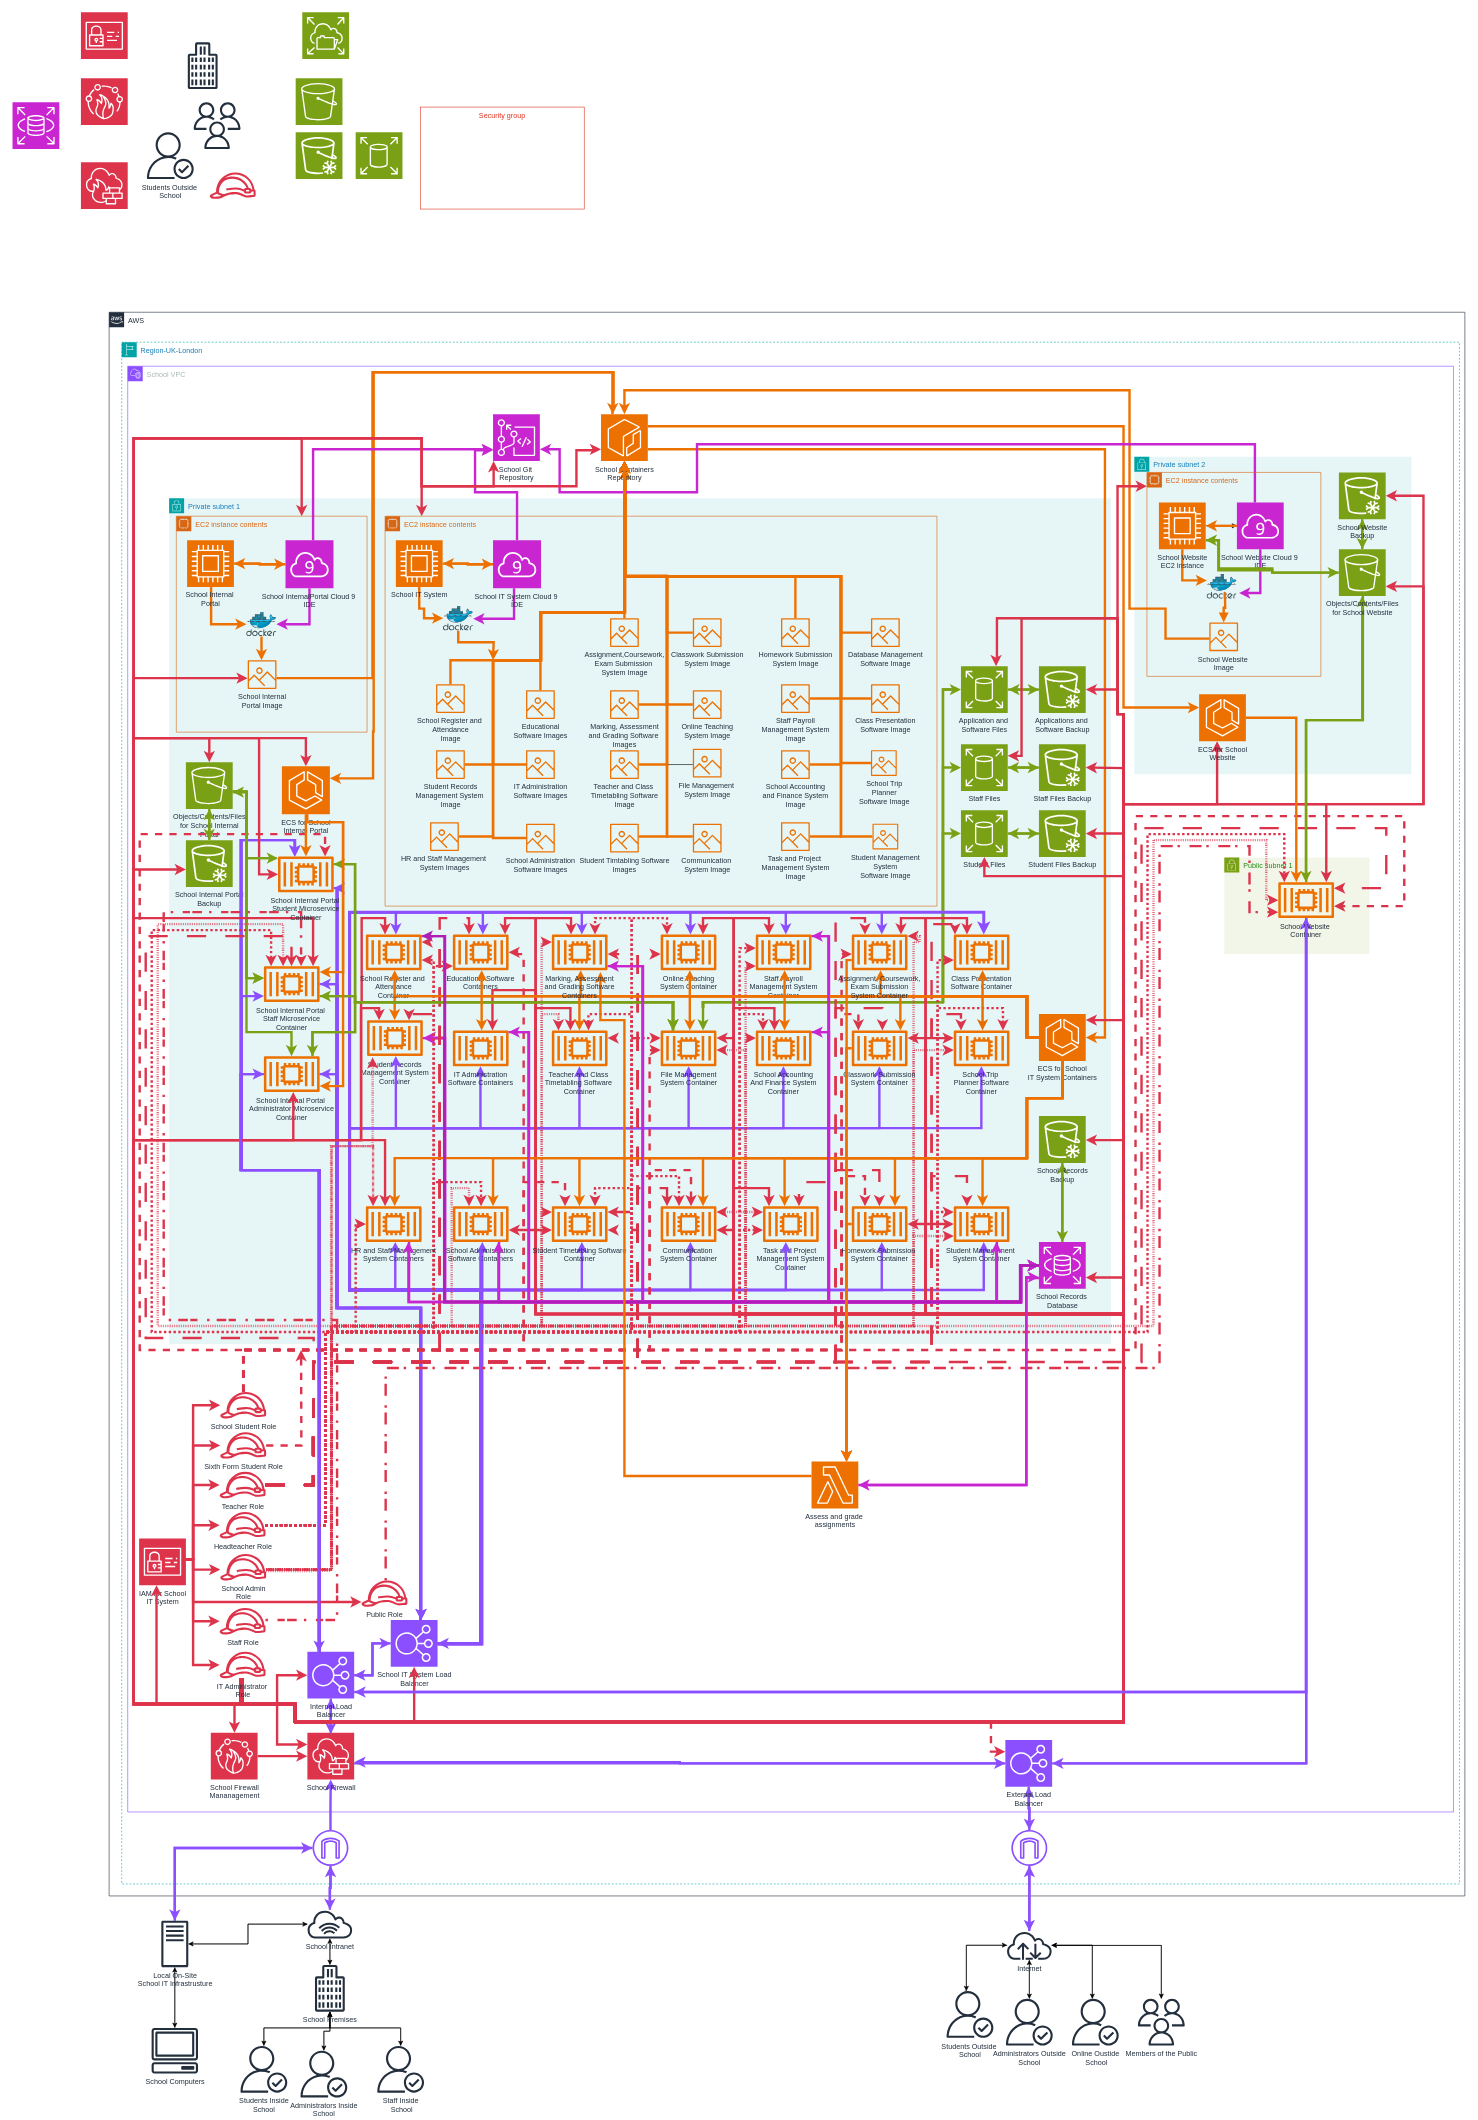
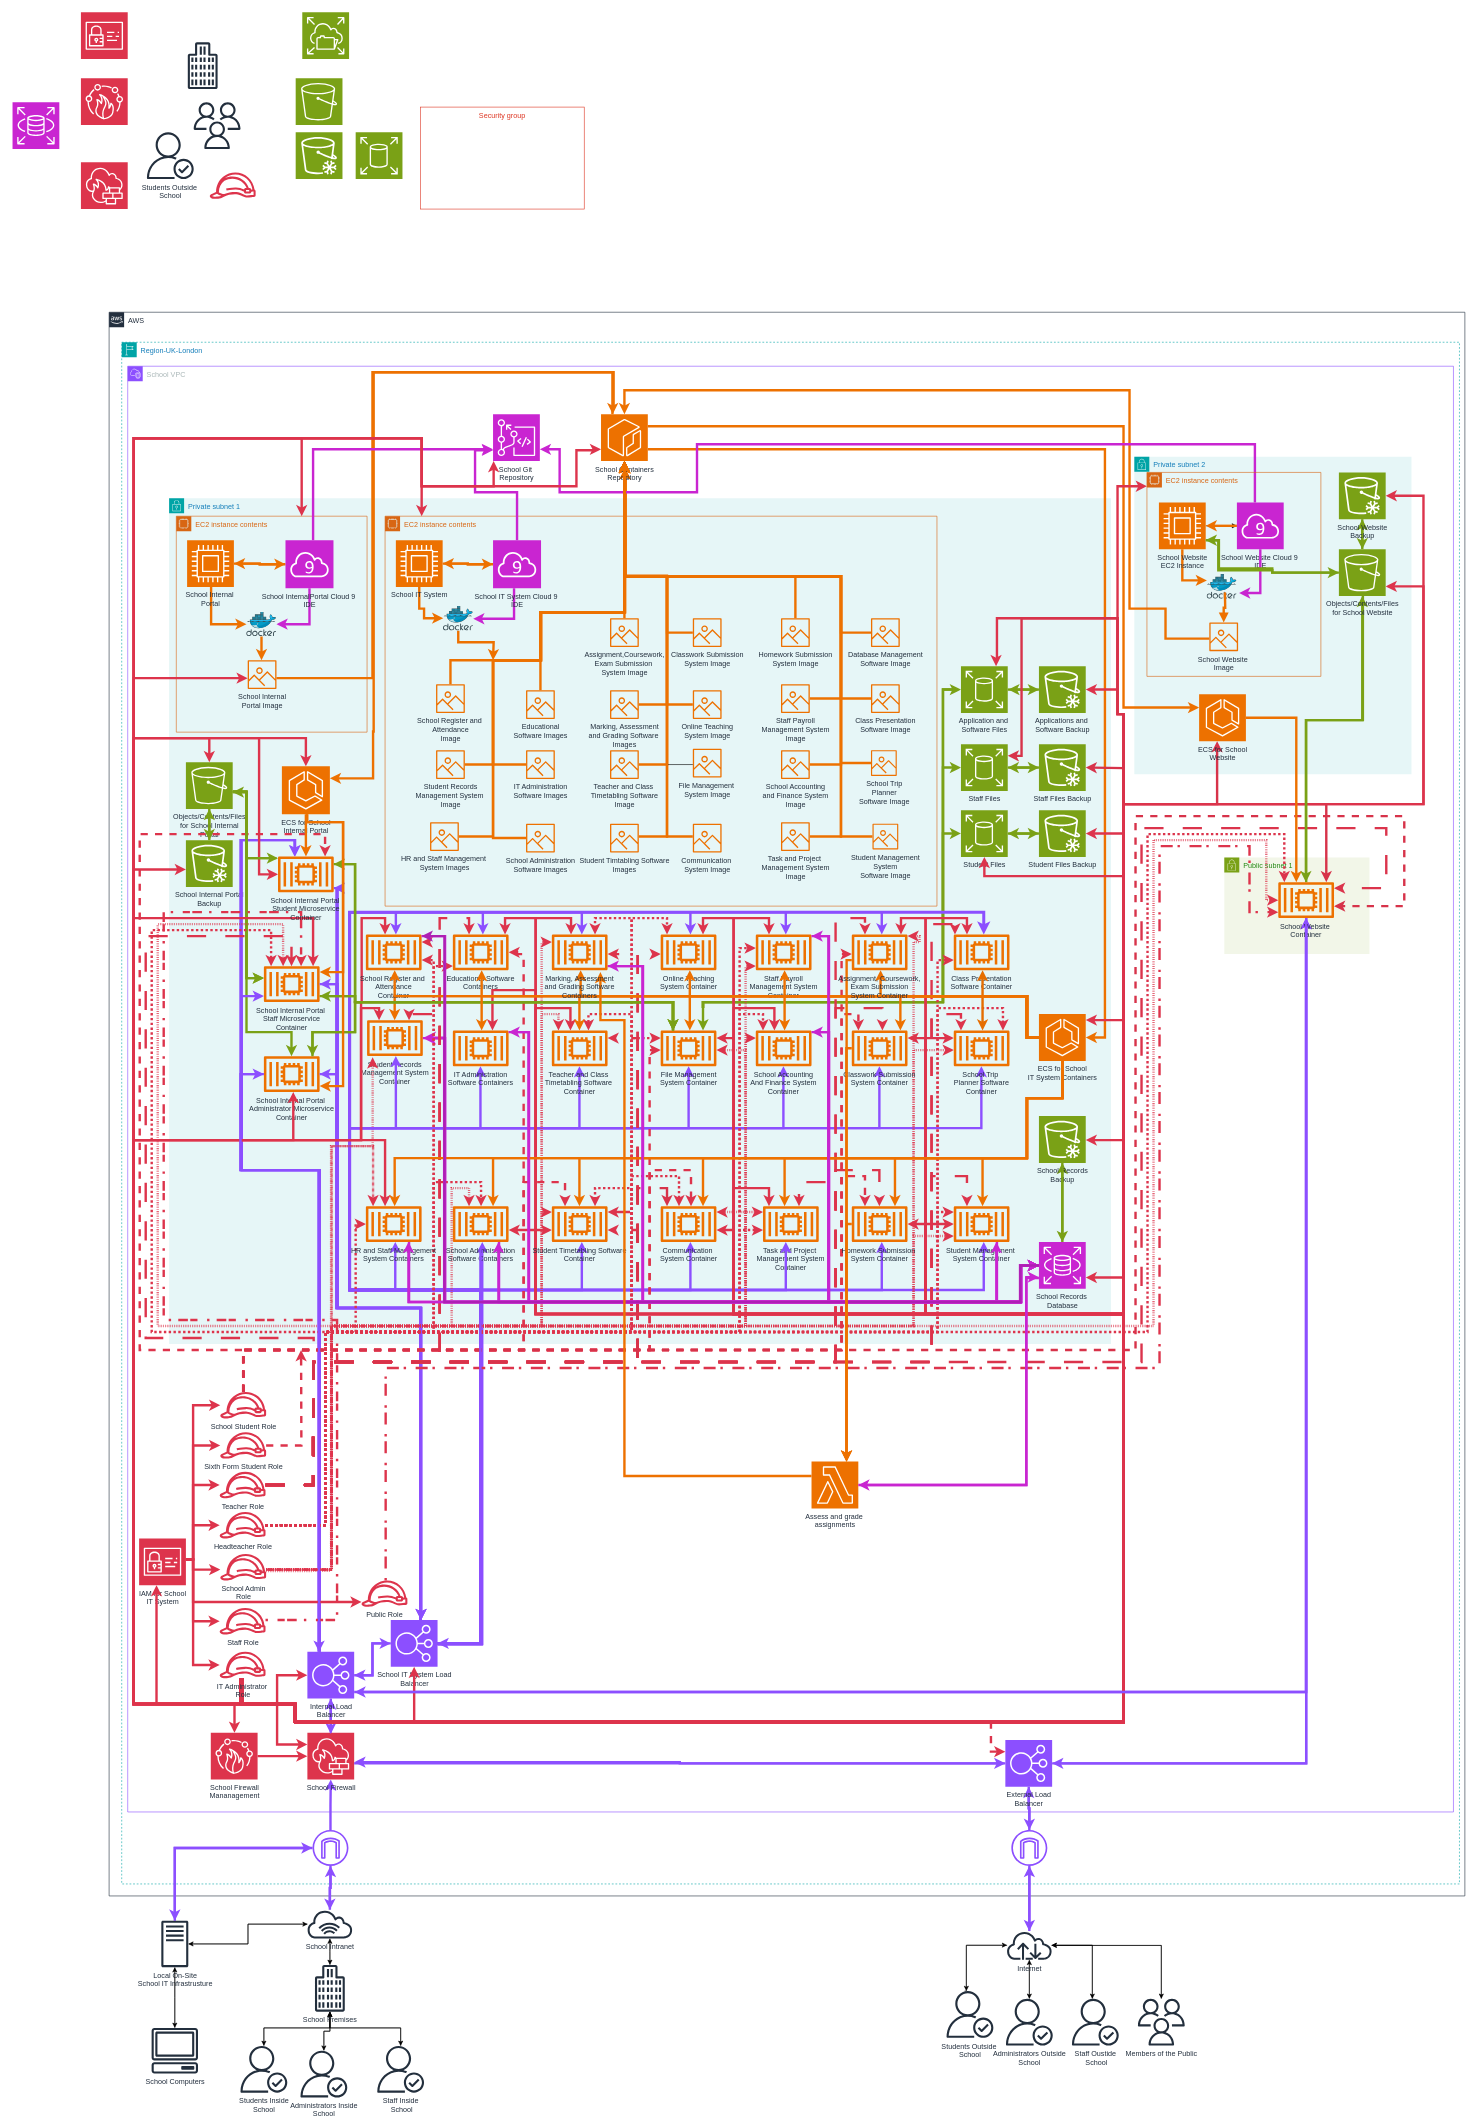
(1096, 2059) -> (1096, 2059)
